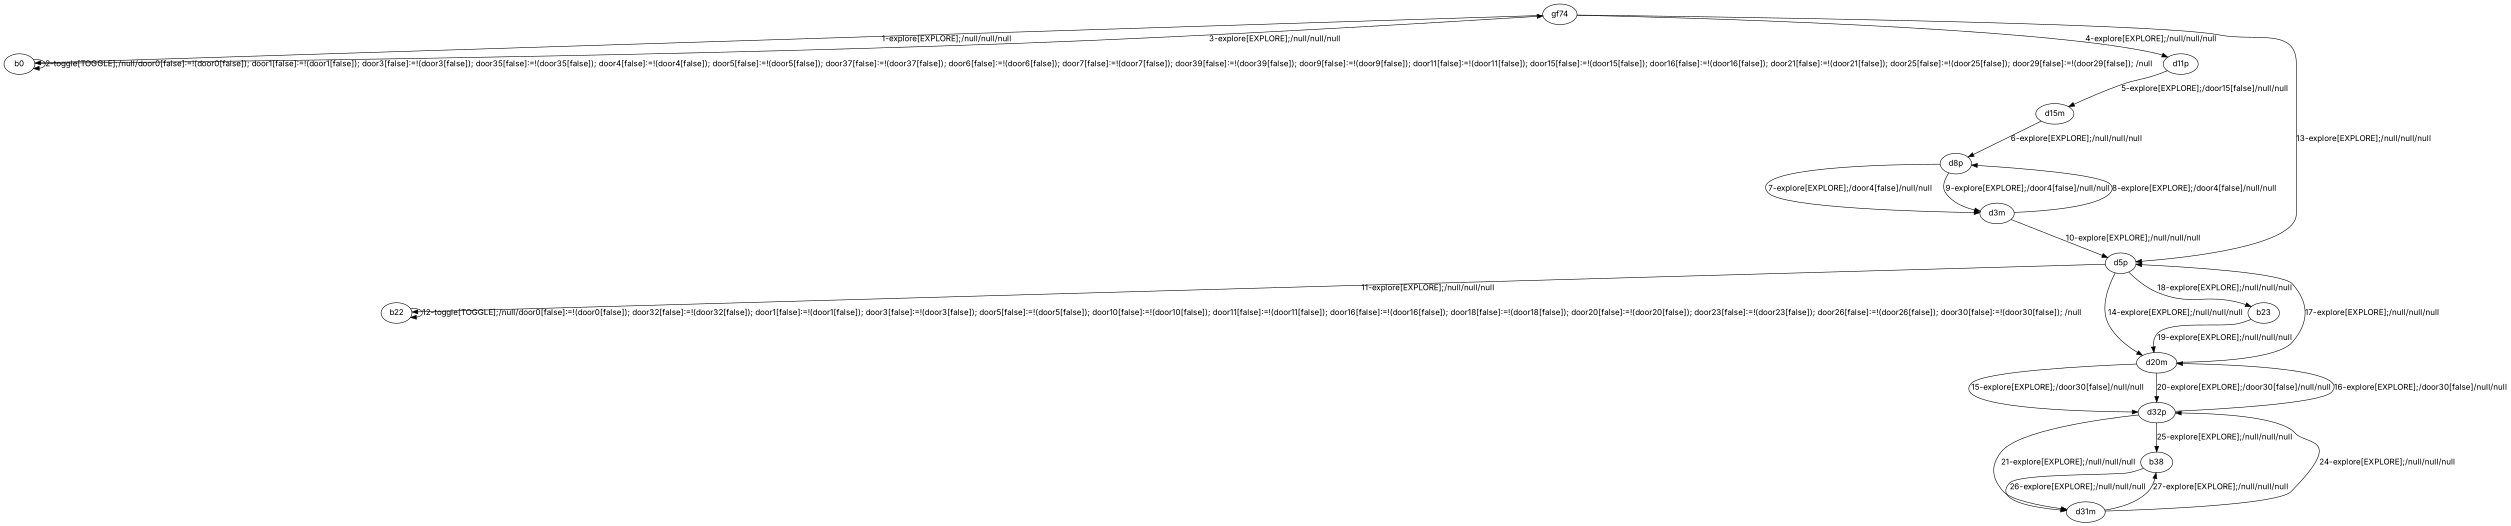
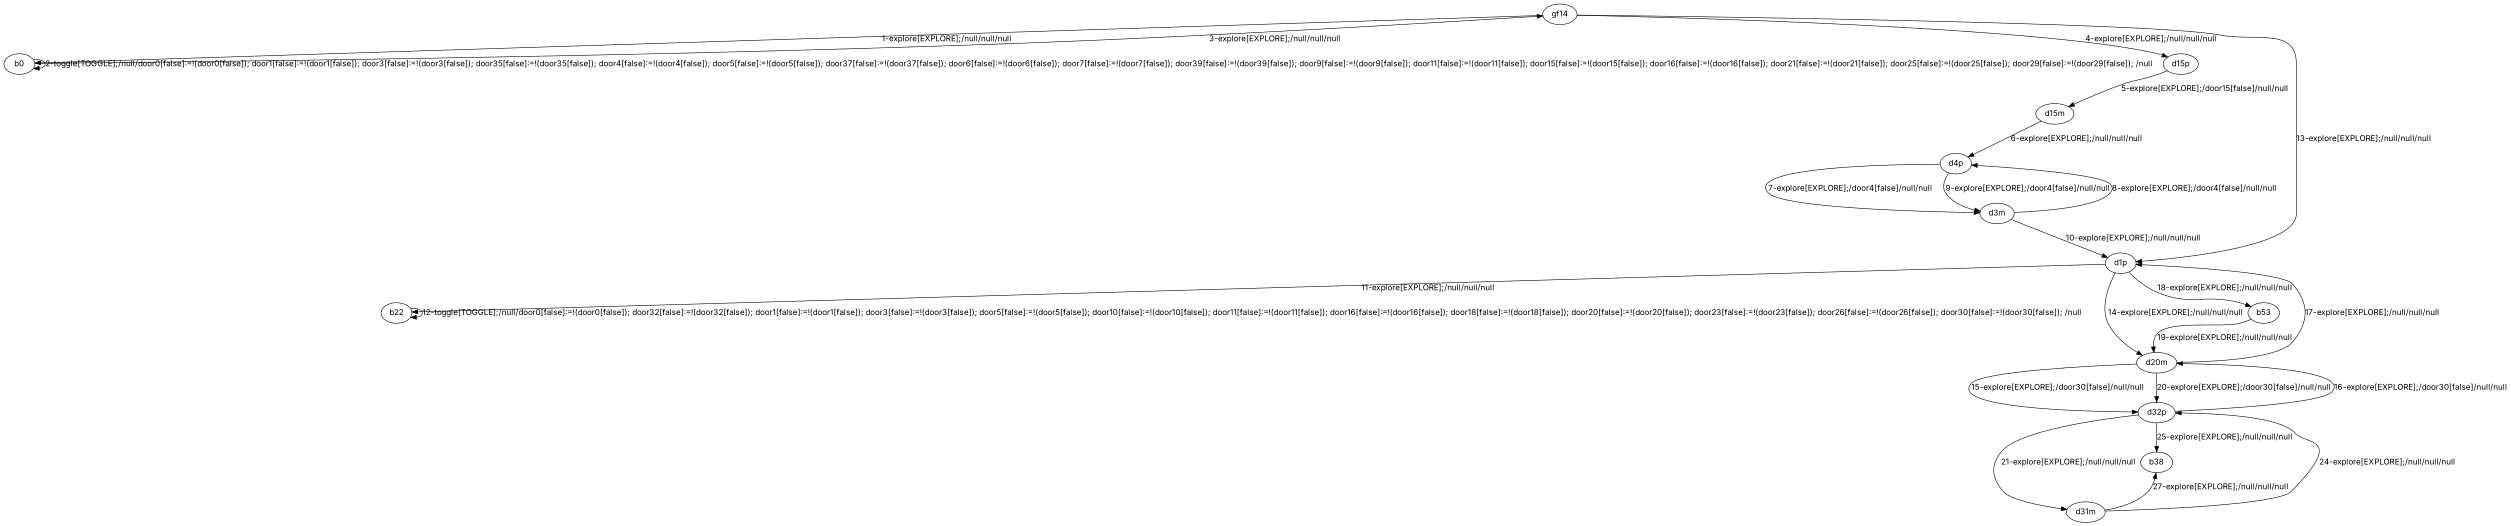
(1560, 14) -> (1560, 14)
(2181, 64) -> (2181, 64)
(1956, 164) -> (1956, 164)
(2121, 263) -> (2121, 263)
(2264, 313) -> (2264, 313)
(2042, 477) -> none
